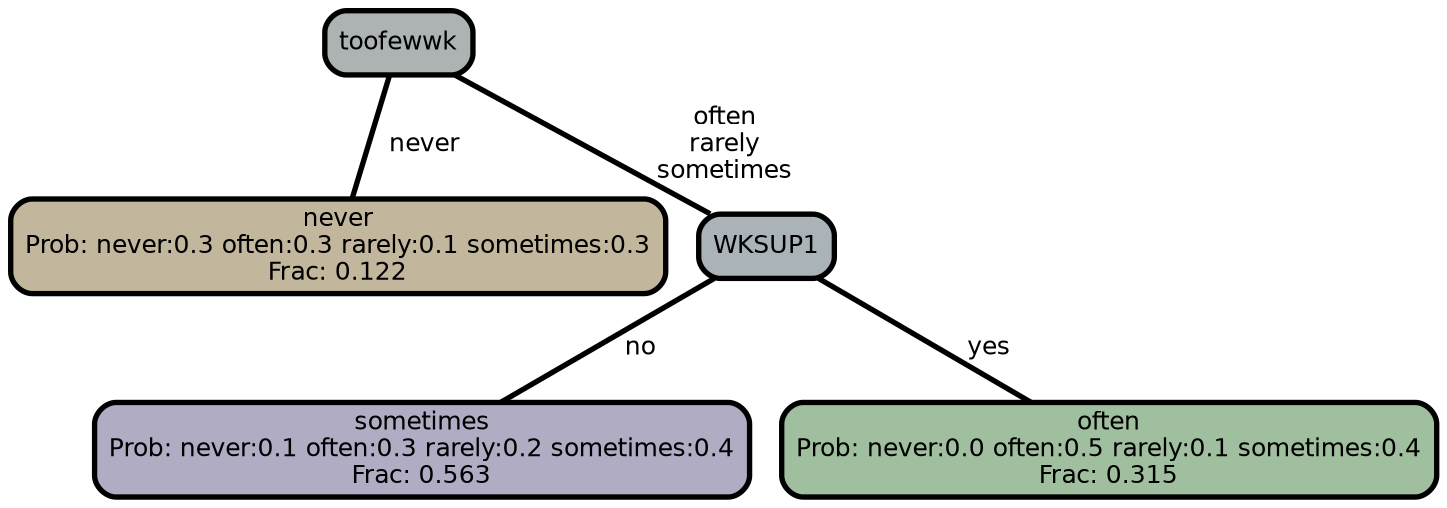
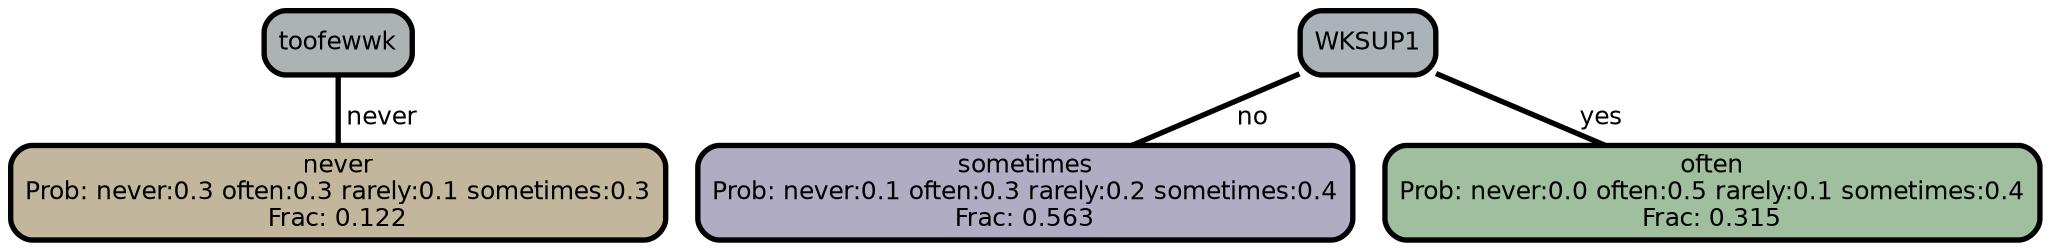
(582, 144) -> none
